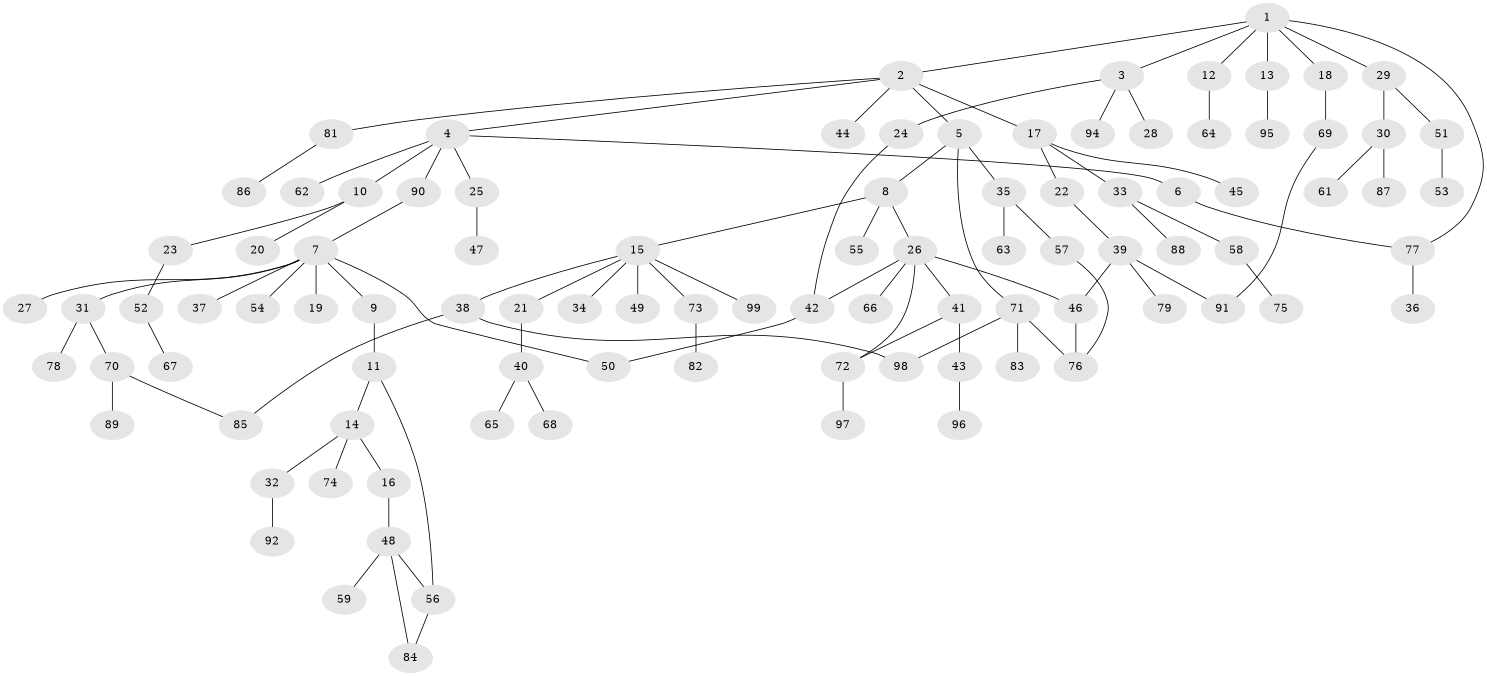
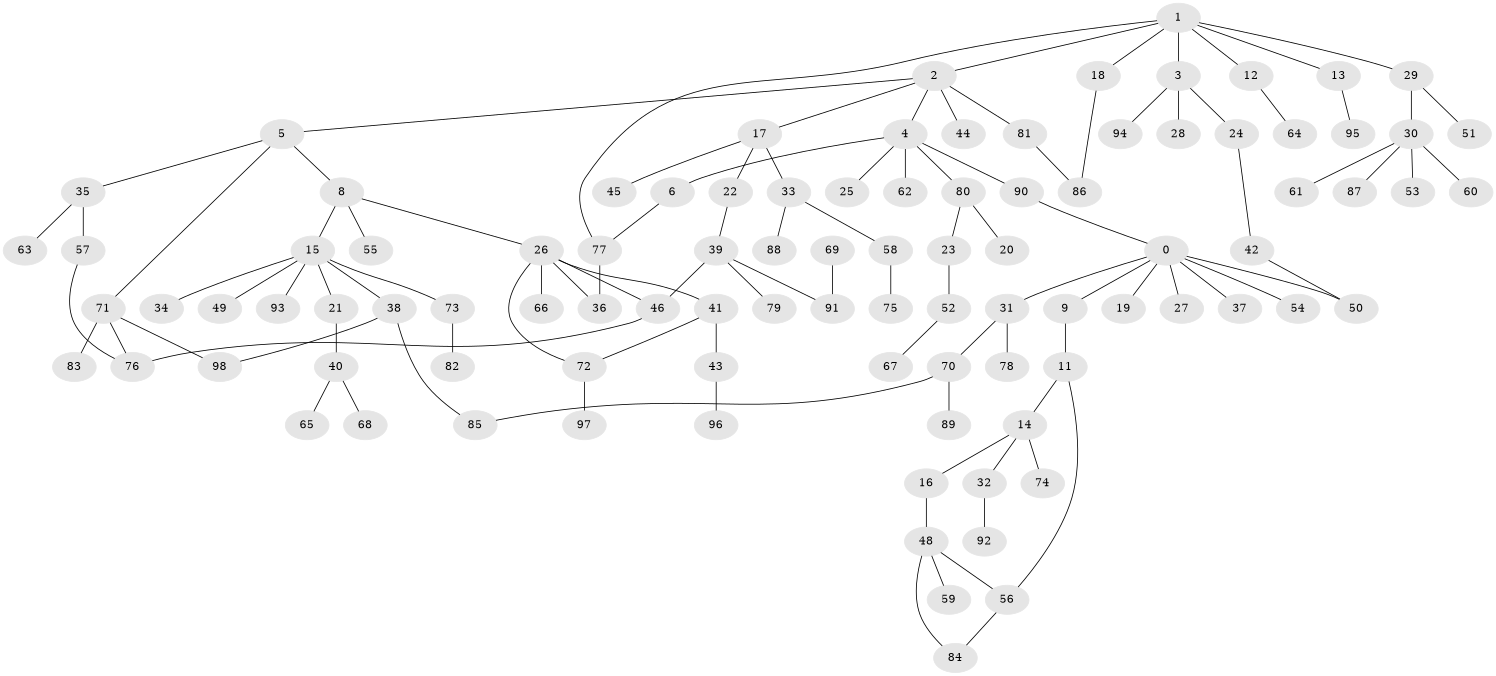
(1326, 105) -> (1089, 134)
(1442, 163) -> (1412, 163)
(361, 192) -> (964, 192)
none -> (1471, 192)
(316, 251) -> (1166, 251)
(477, 251) -> none
(864, 280) -> (571, 280)
(754, 309) -> (278, 309)
